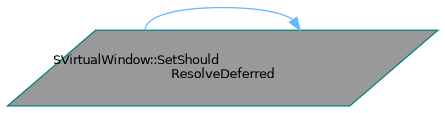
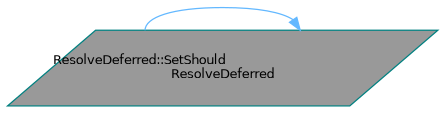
(223, 68) -> (223, 68)
